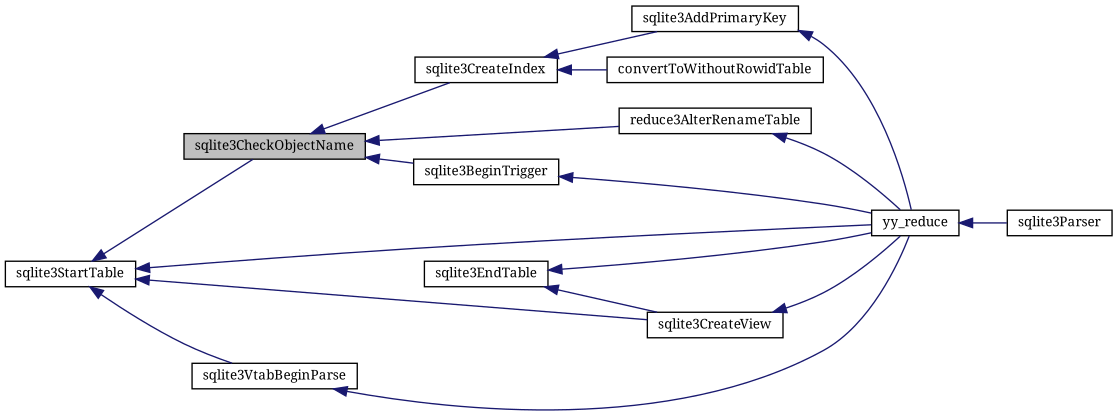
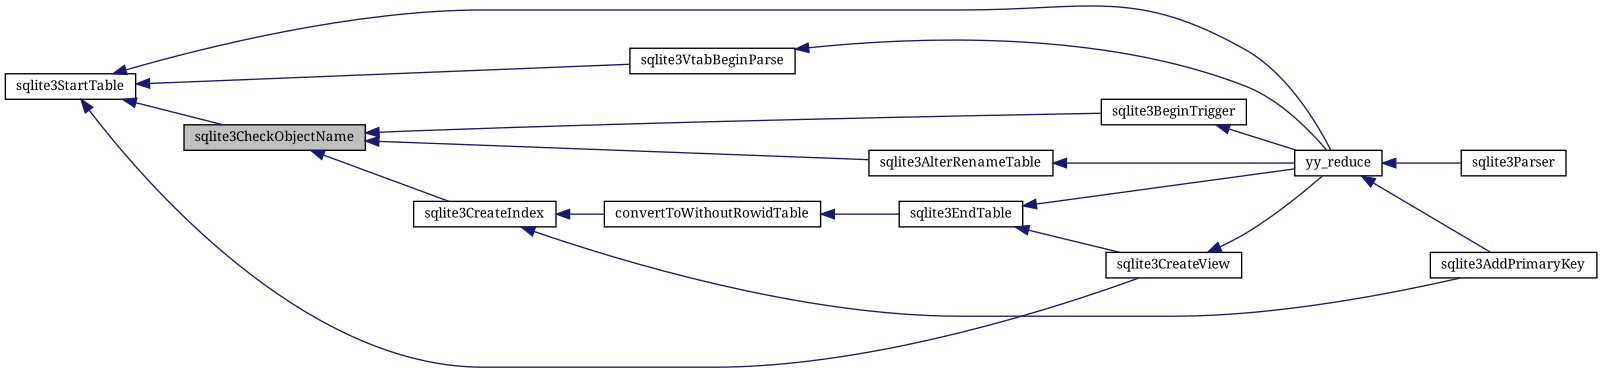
(877, 113) -> (1432, 218)
(715, 121) -> (961, 163)
none -> (867, 214)
